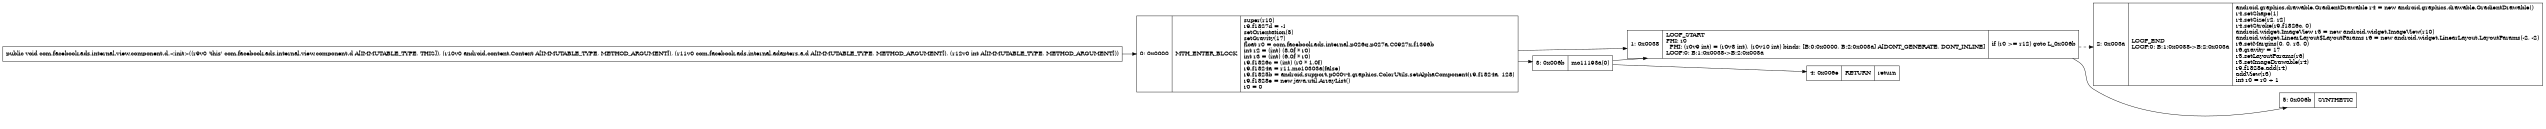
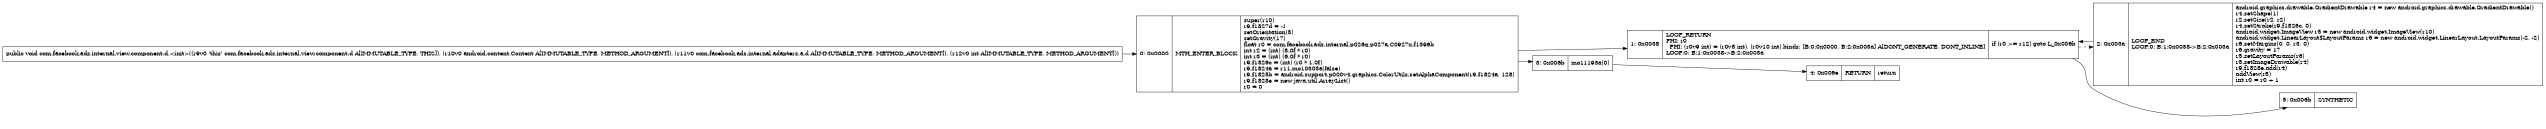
(2261, 20) -> (2261, 20)
(1685, 35) -> (1689, 35)
(1628, 60) -> (2088, 42)
